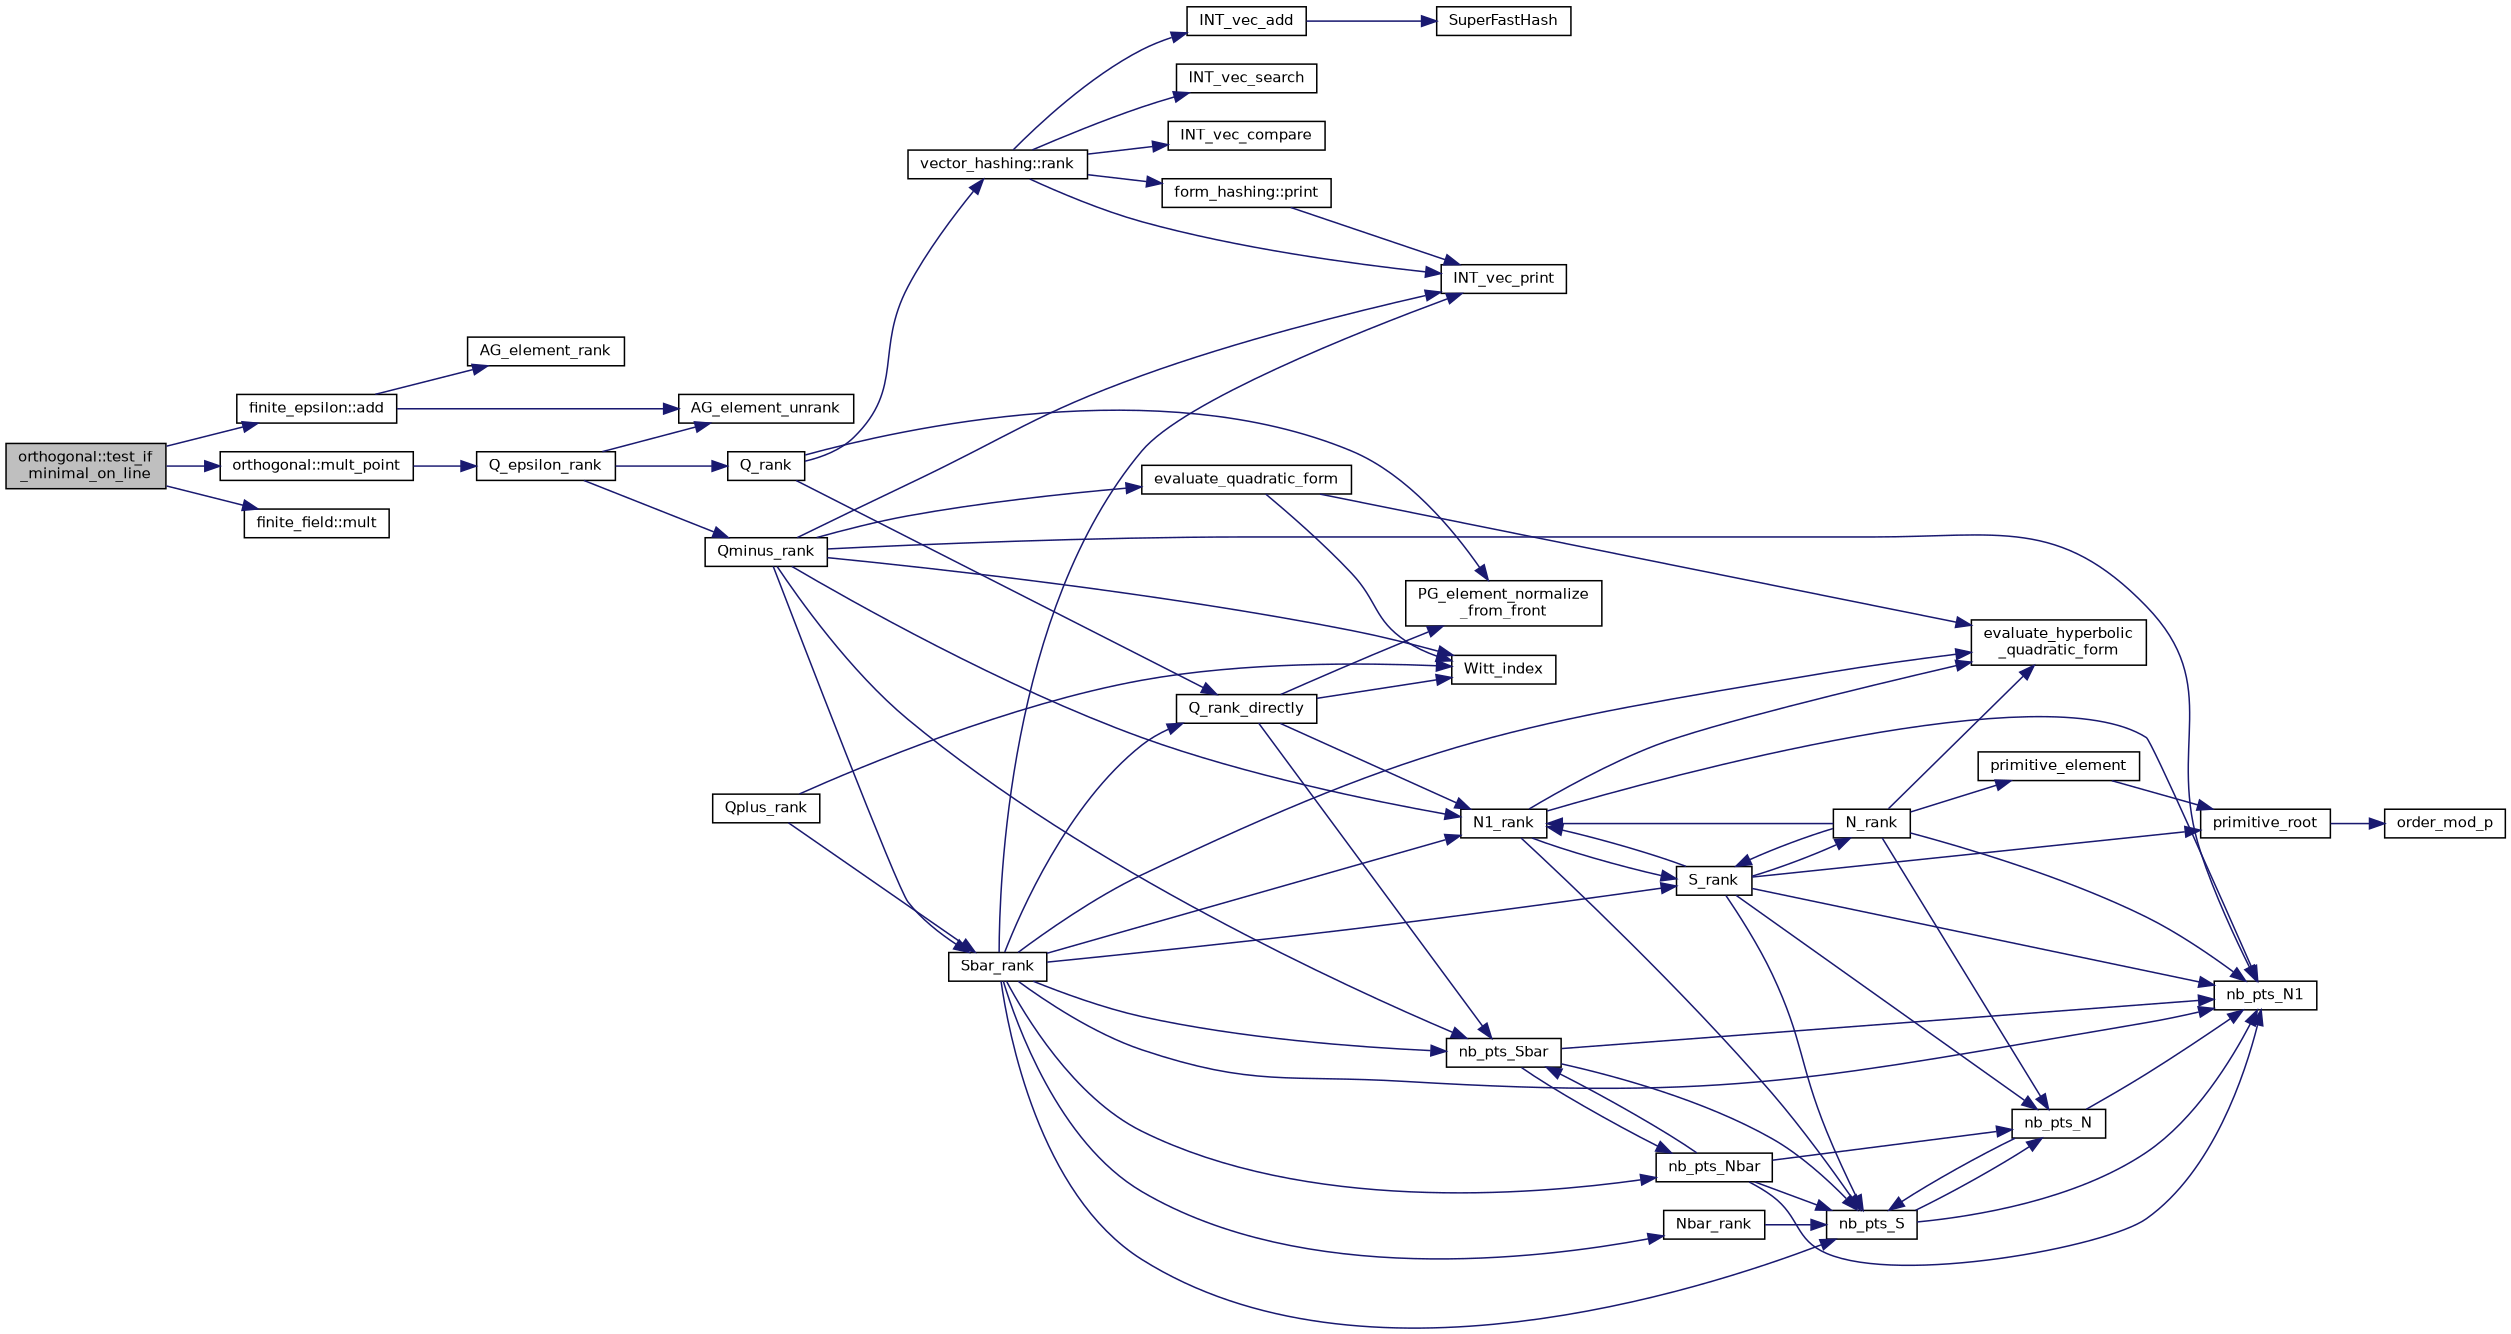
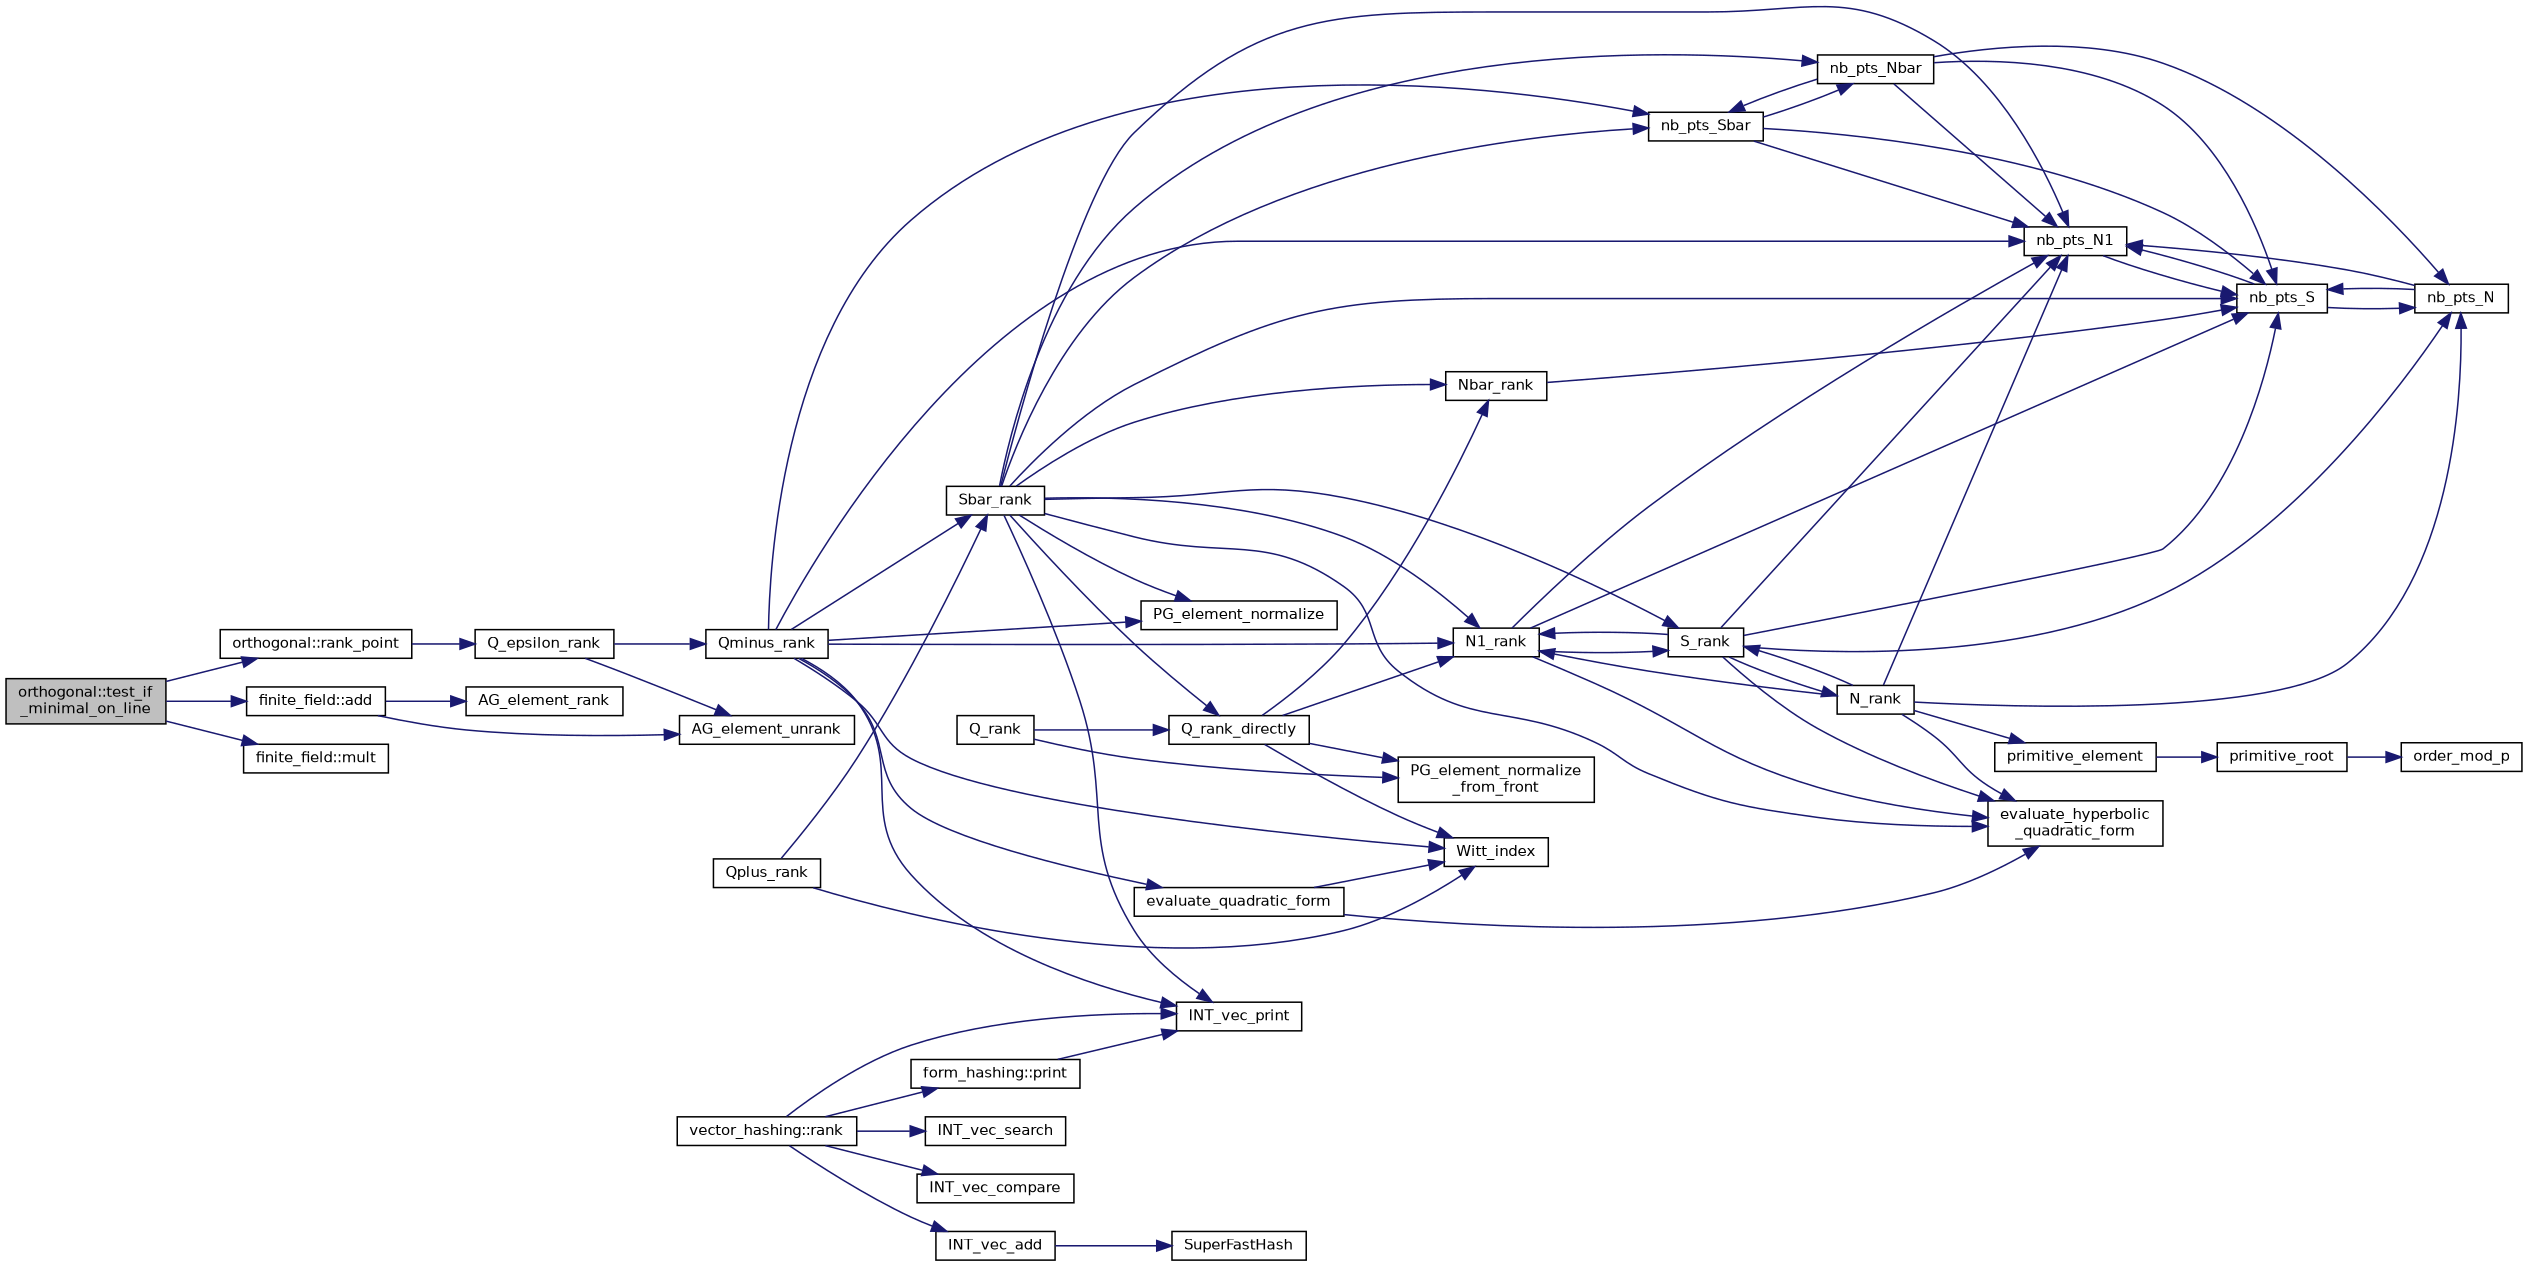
none -> (2162, 275)
(892, 335) -> none
(317, 409) -> (316, 701)
(317, 466) -> (316, 644)
(664, 466) -> none
none -> (1239, 615)
(1947, 857) -> (1843, 742)
(1371, 875) -> (1391, 580)
